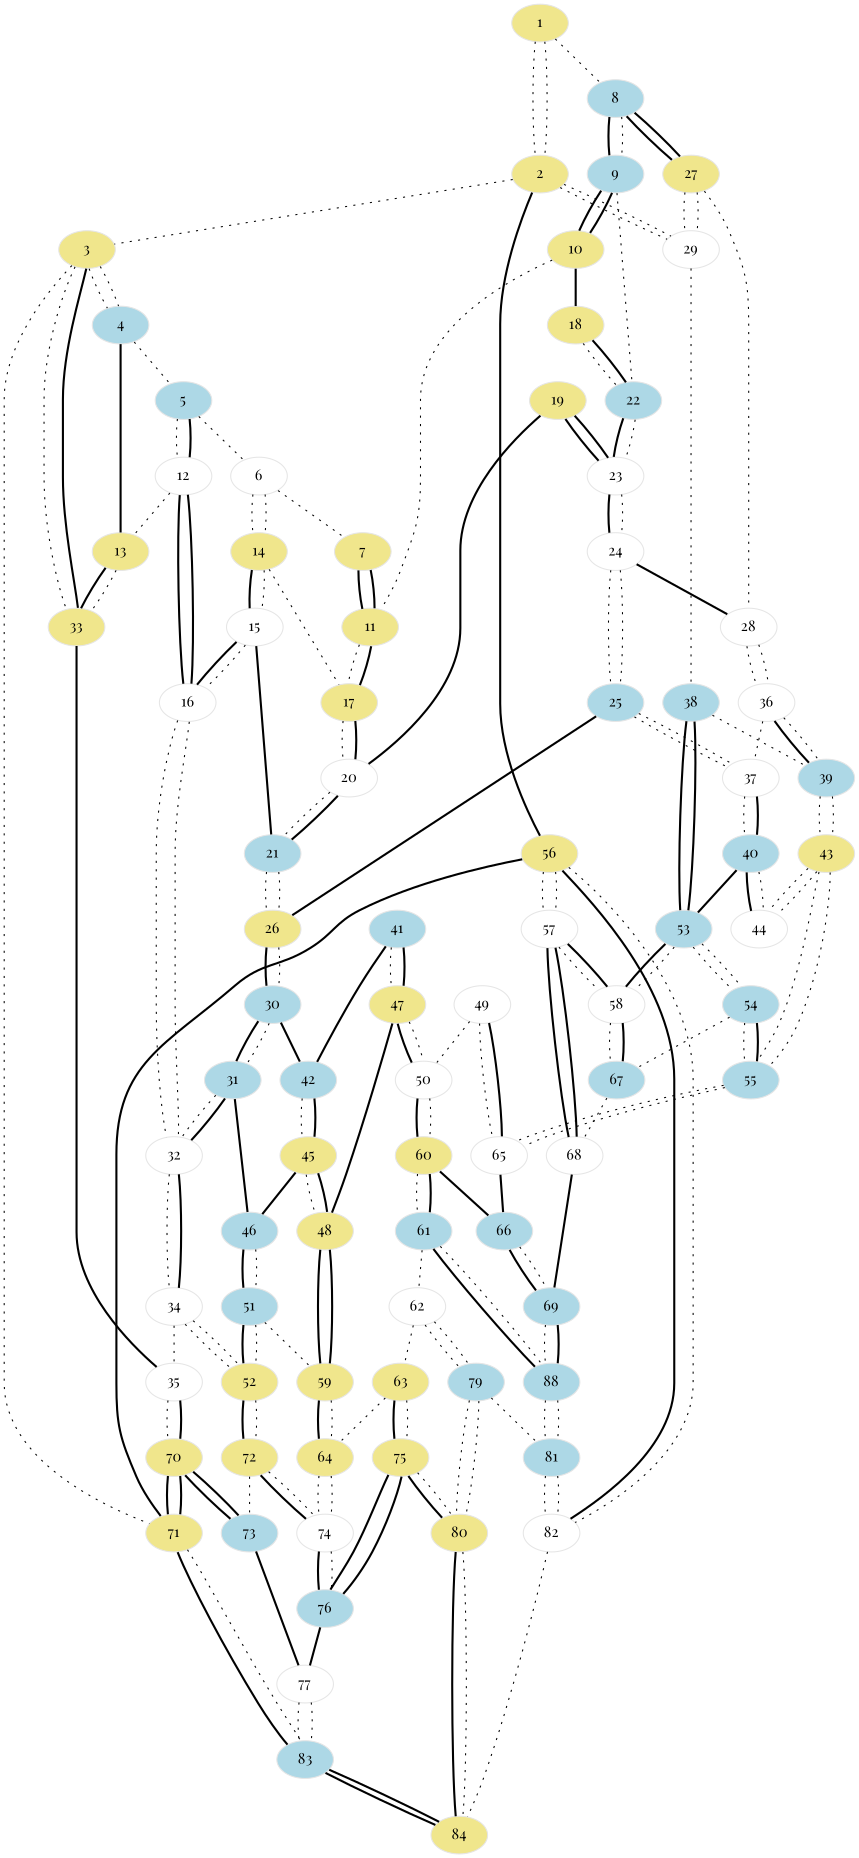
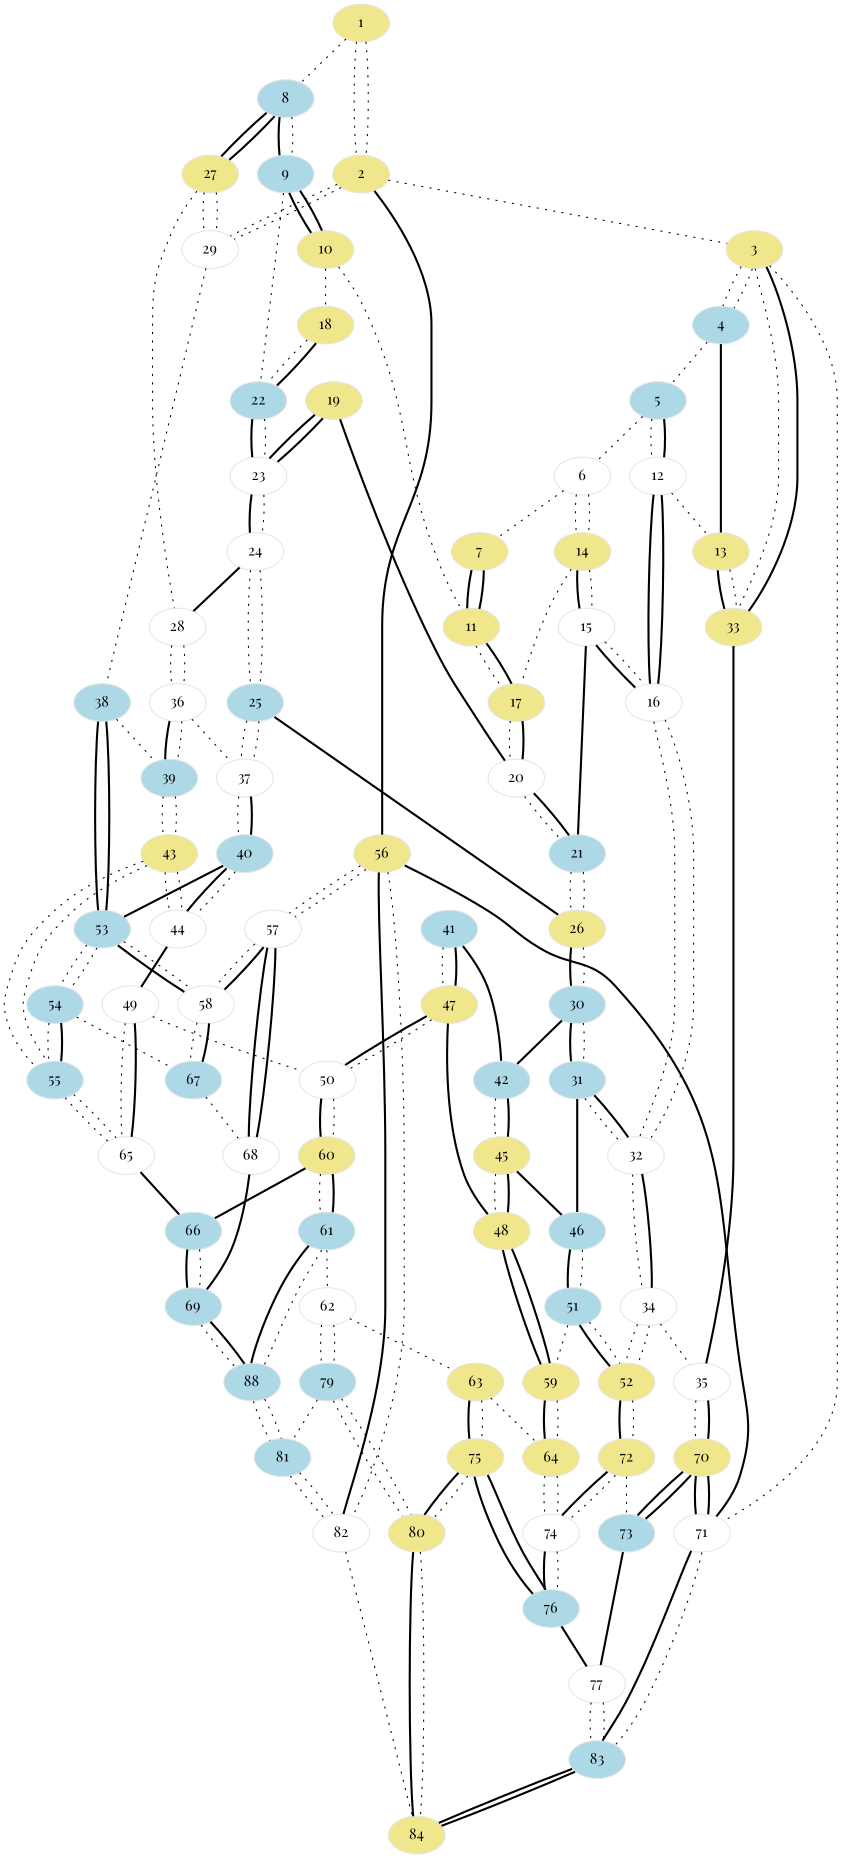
(576, 287) -> (326, 287)
none -> (160, 958)
(174, 1533) -> (702, 1533)
